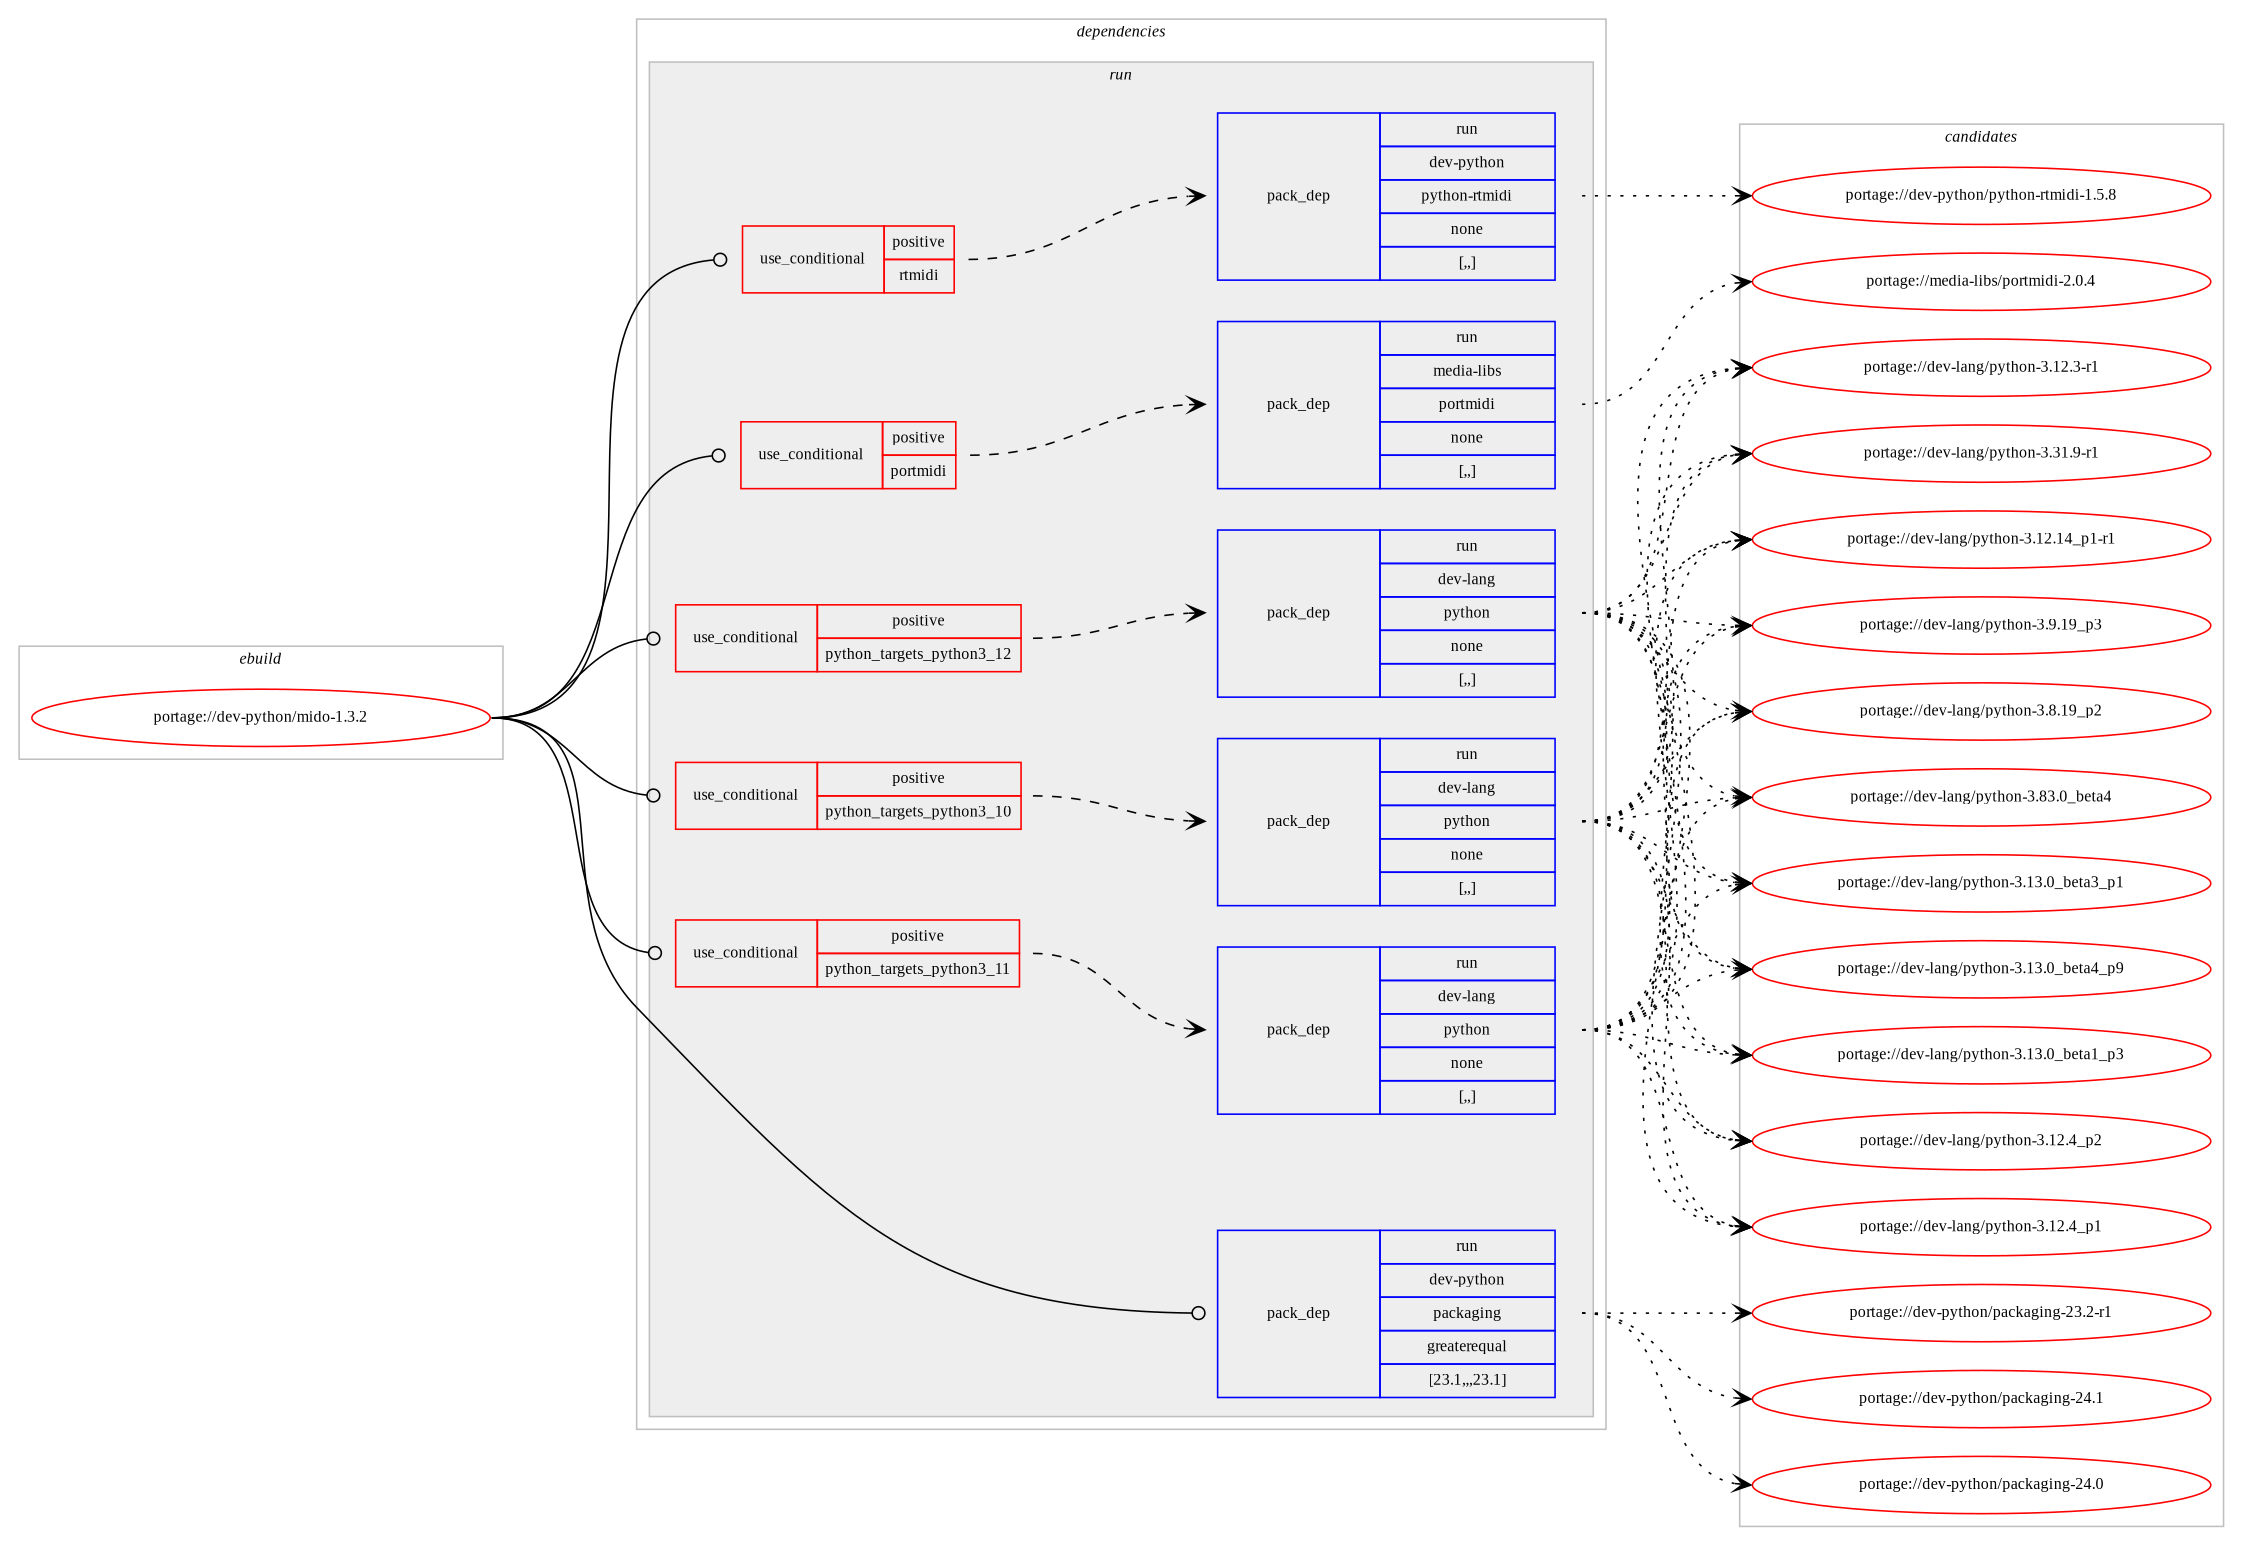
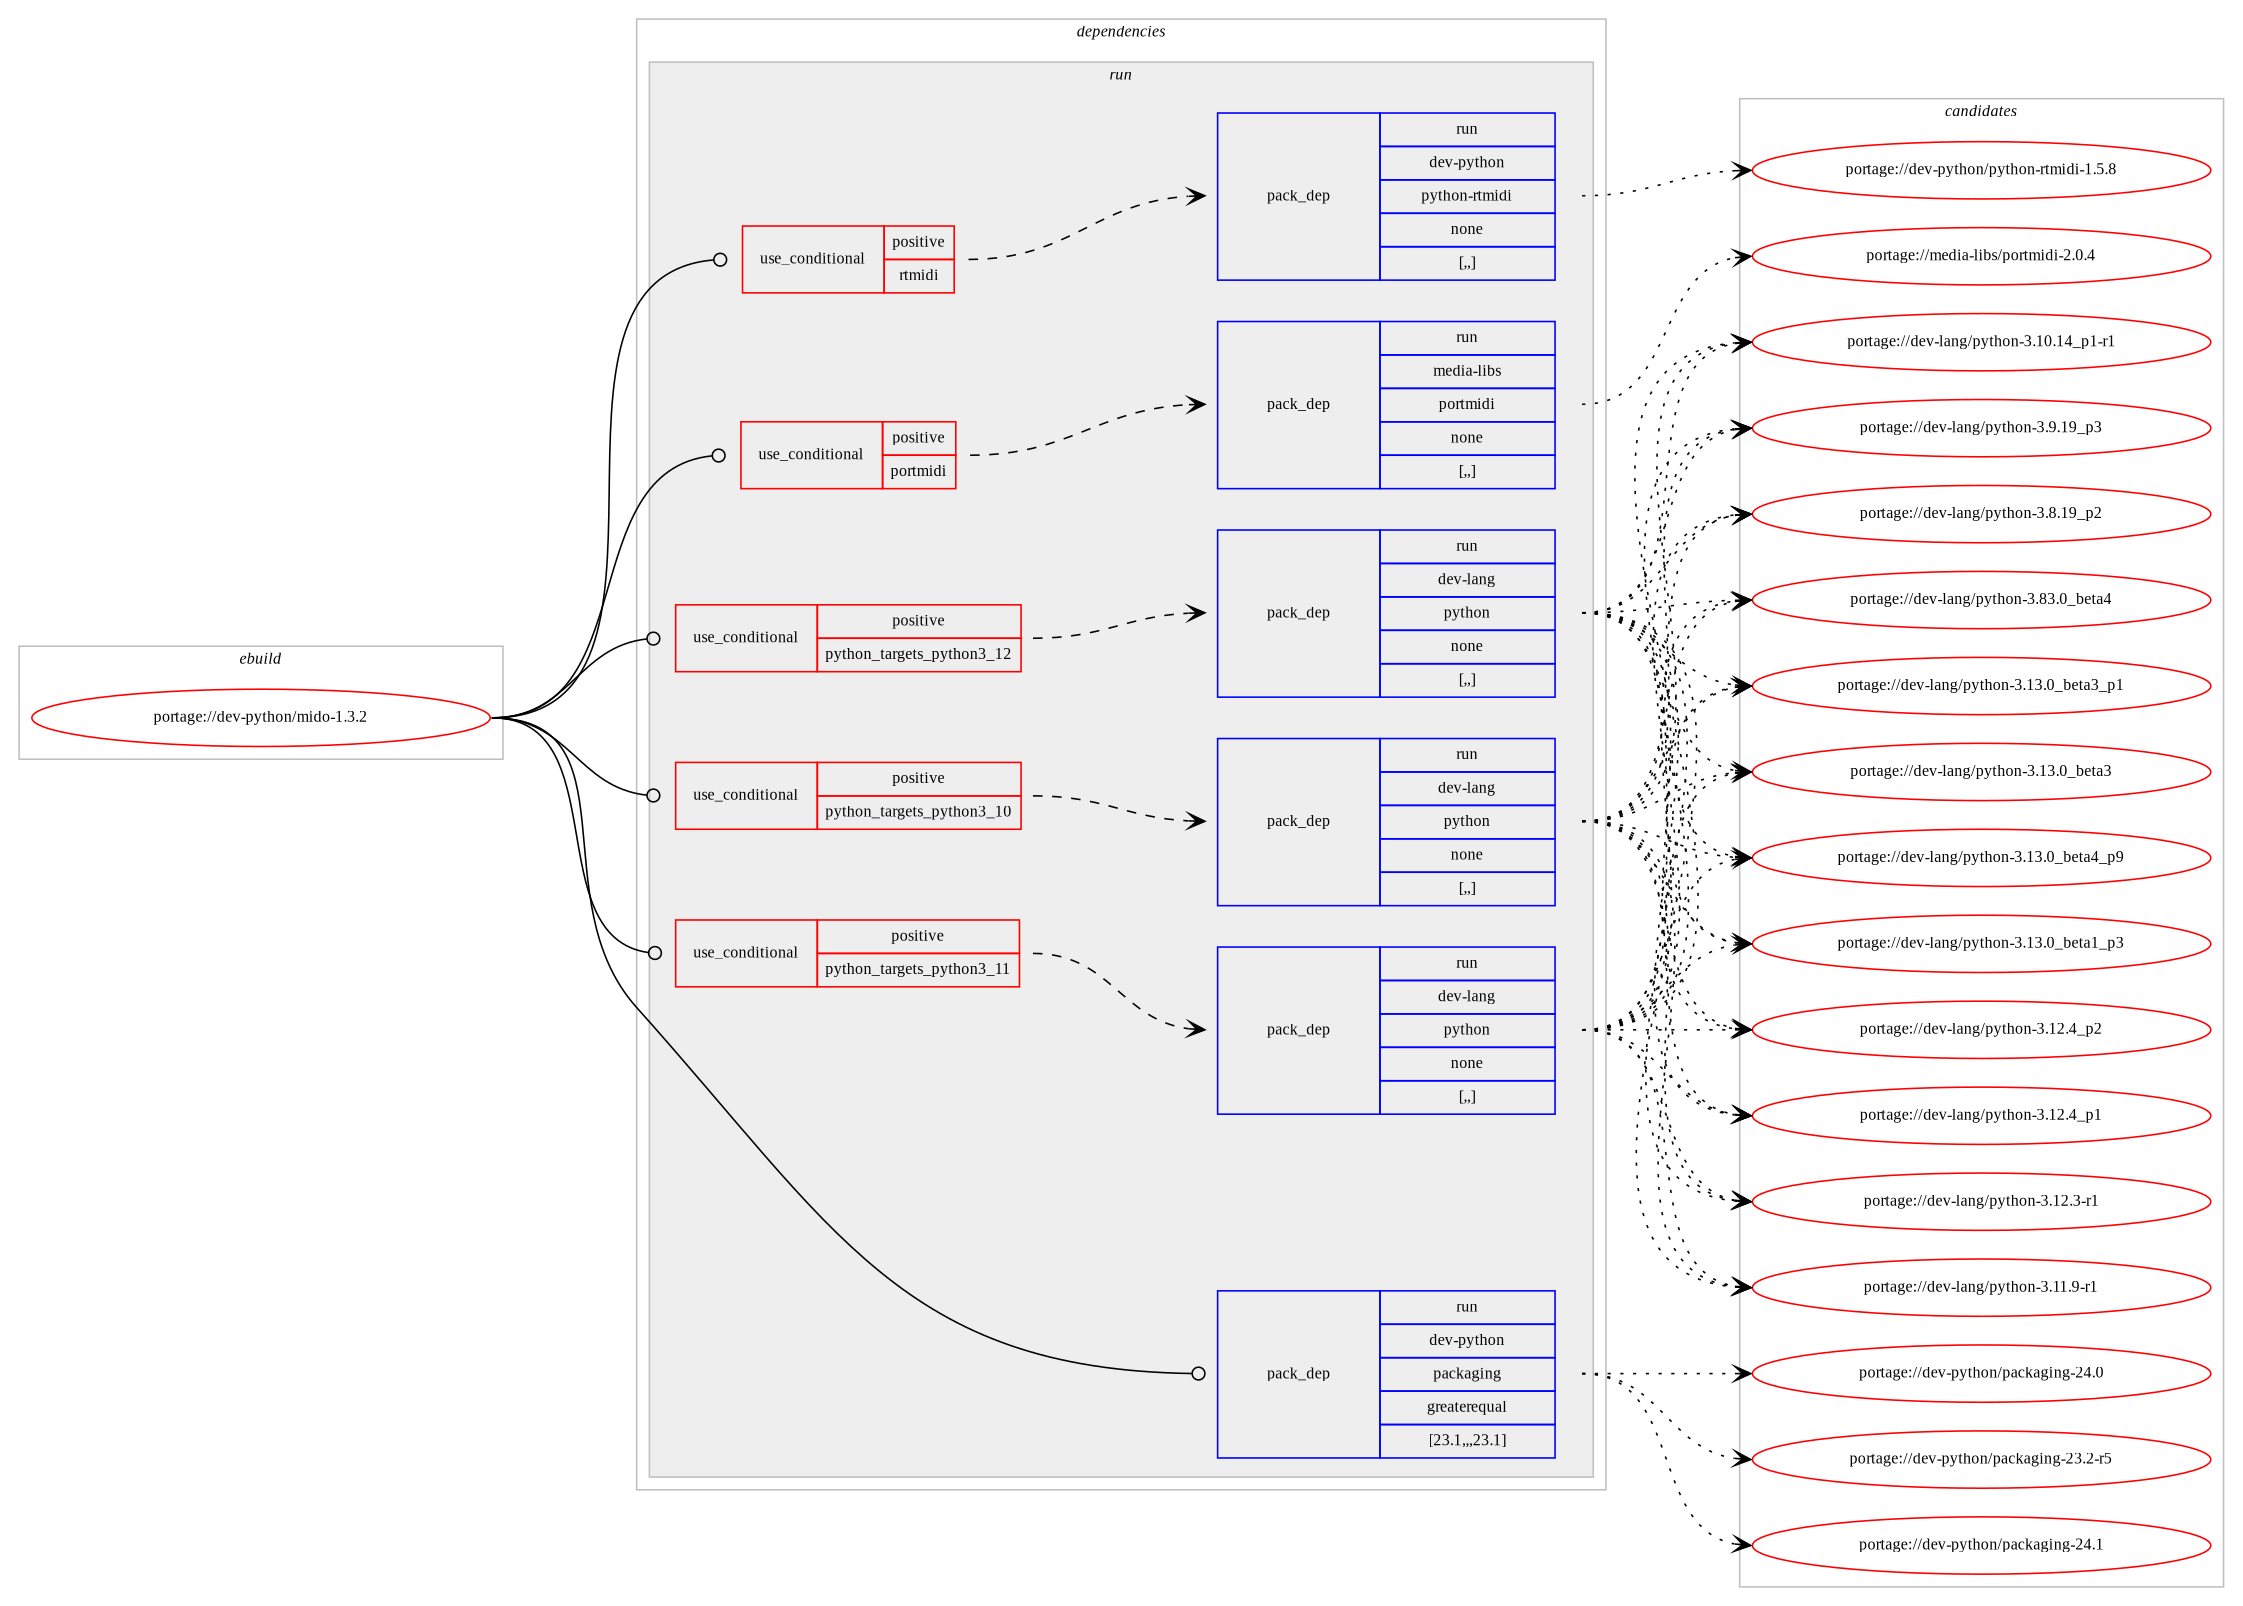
(1982, 454) -> (1982, 1288)
(1982, 540) -> (1982, 342)
none -> (1982, 772)
(1982, 1313) -> (1982, 1460)
